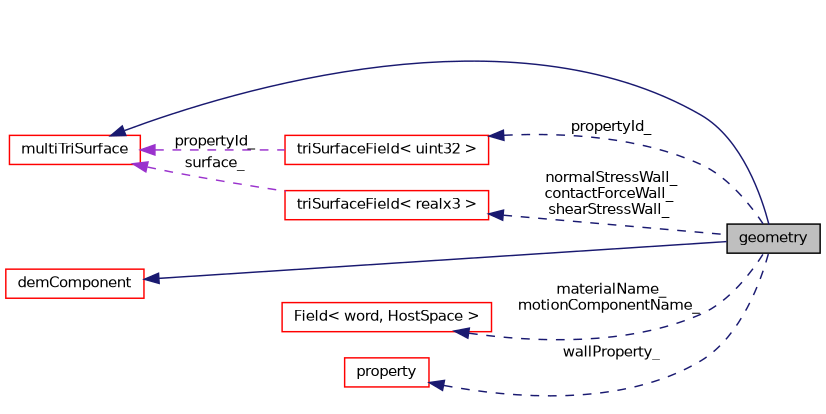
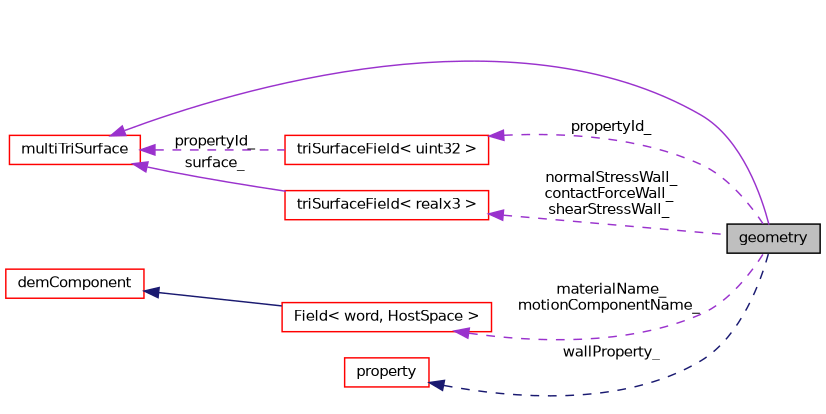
(479, 62) -> (479, 62)
(647, 147) -> (647, 147)
(216, 180) -> (216, 180)
(615, 225) -> (615, 225)
(443, 260) -> (220, 299)
(631, 334) -> (631, 334)
